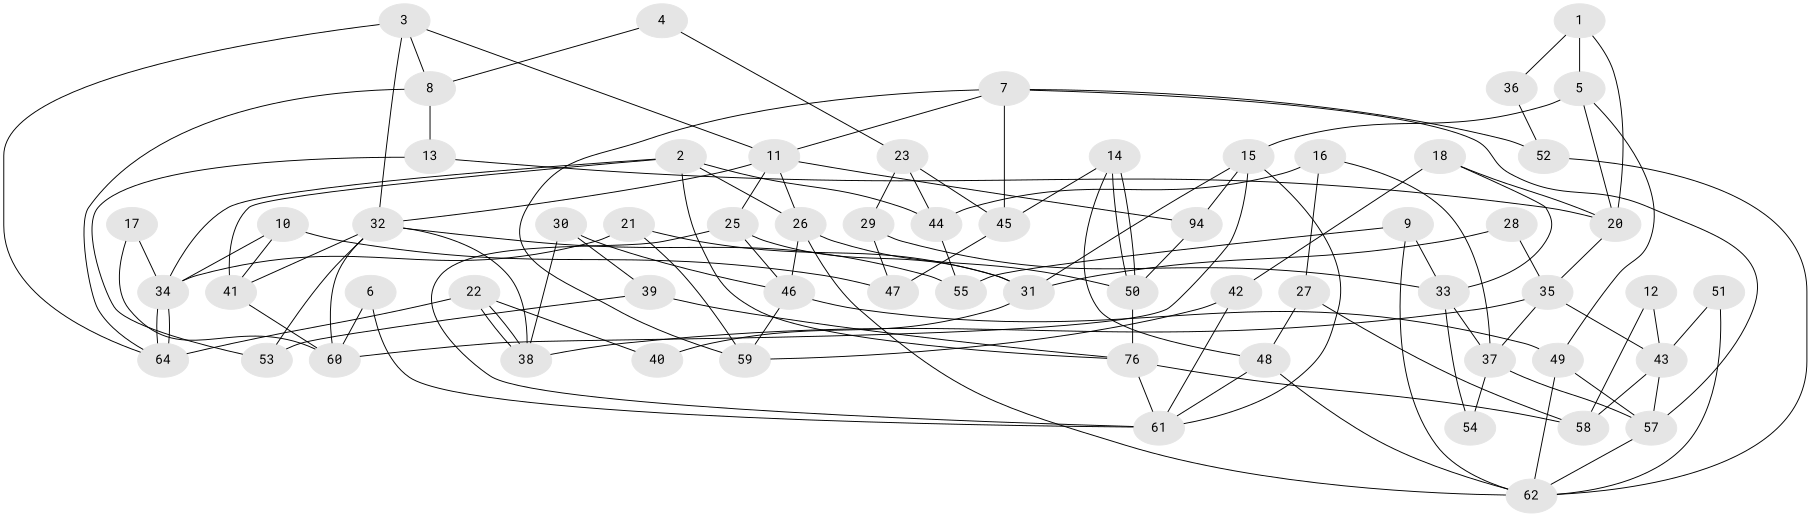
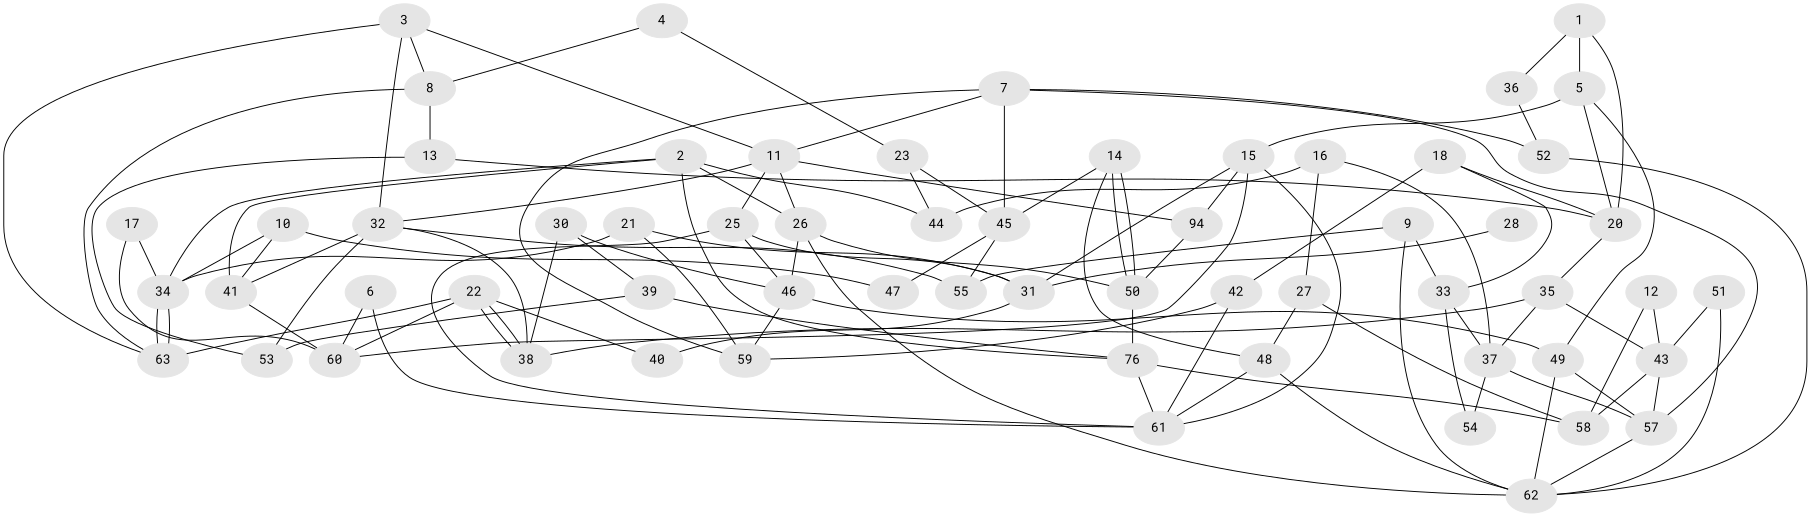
(869, 224) -> none
(1527, 253) -> none
(949, 258) -> (983, 258)
(333, 286) -> (387, 334)
(163, 360) -> (163, 360)
